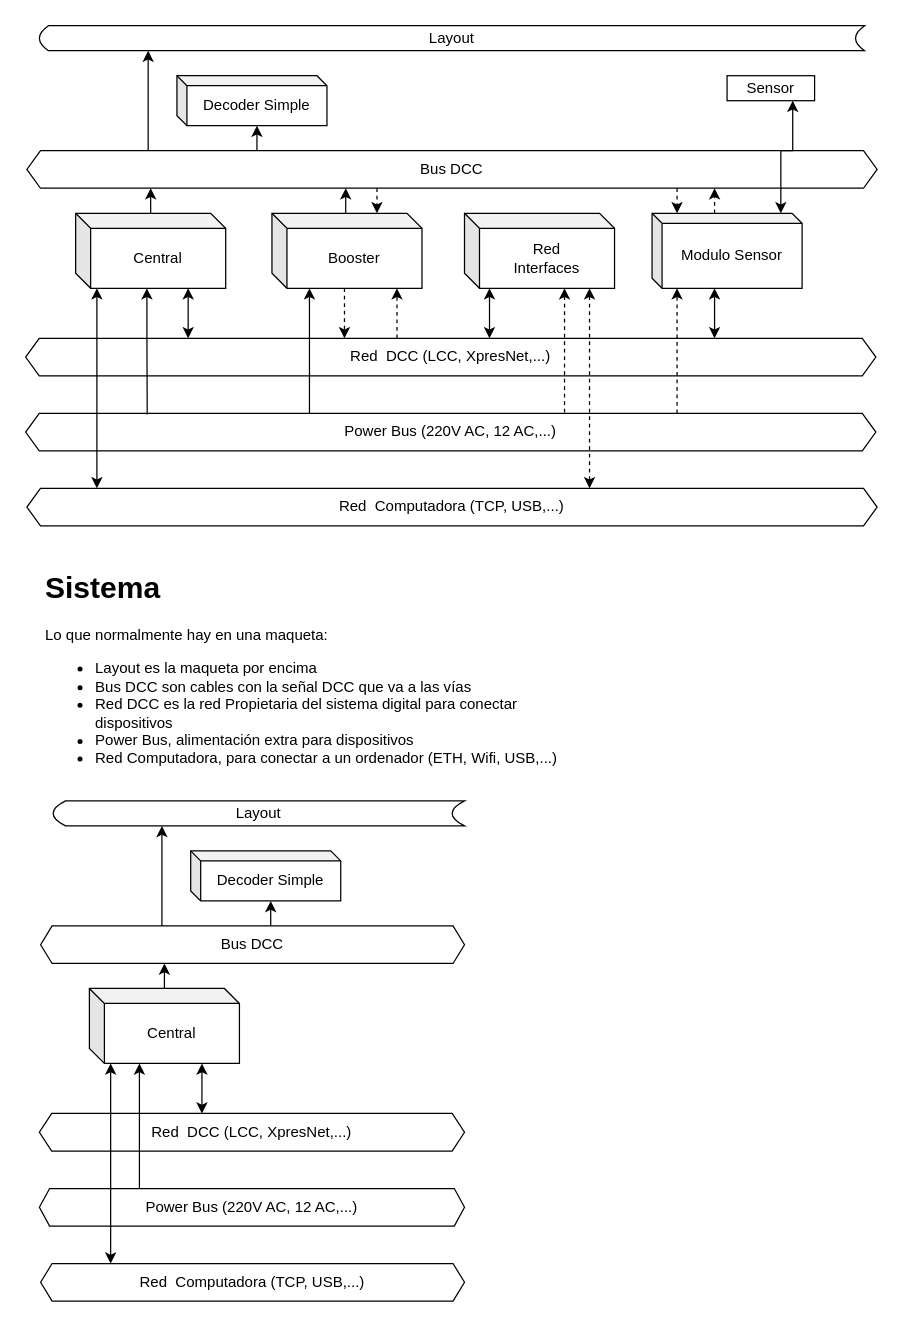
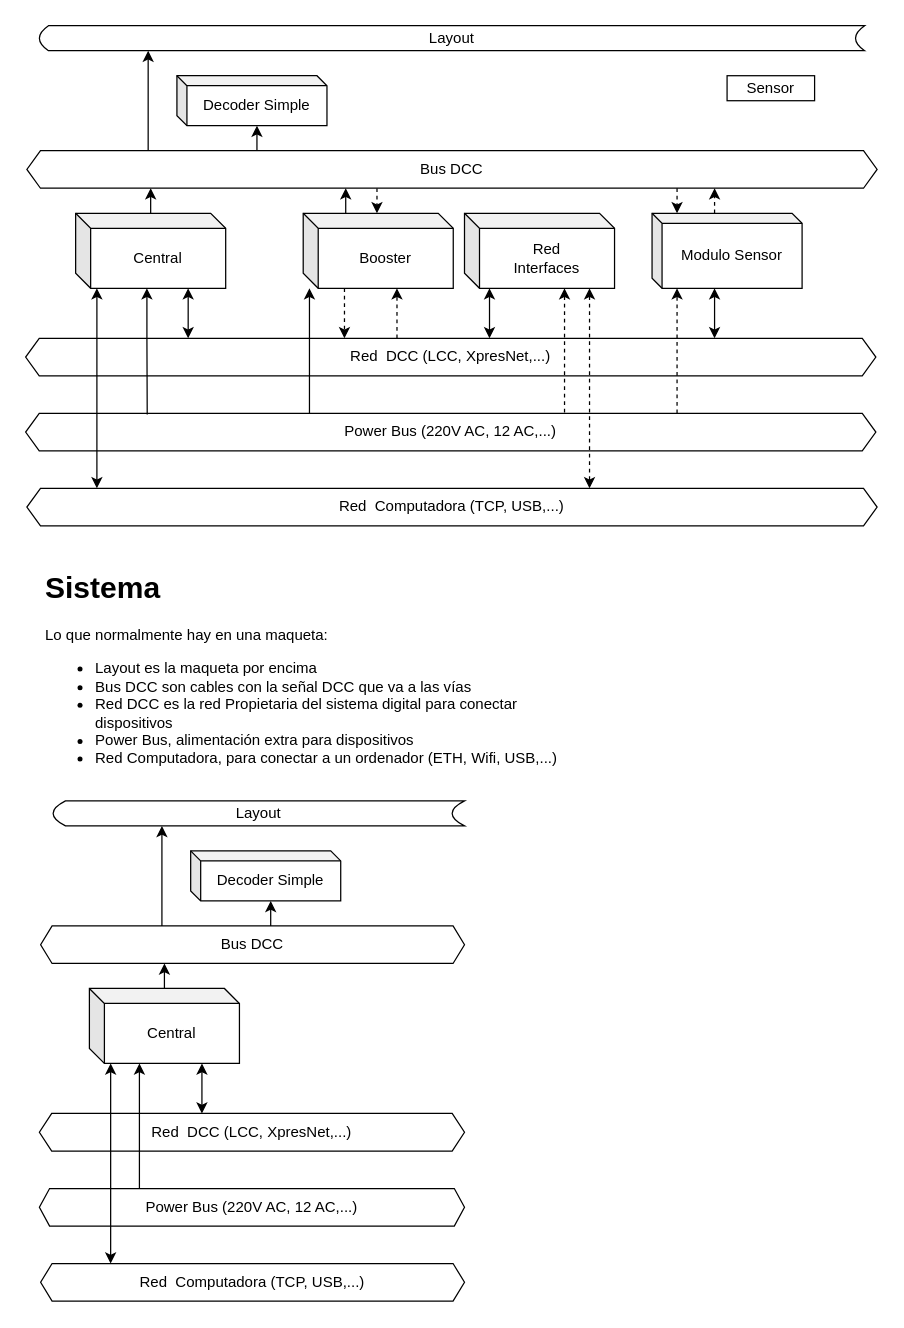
(781, 178) -> none
(347, 251) -> (378, 251)
